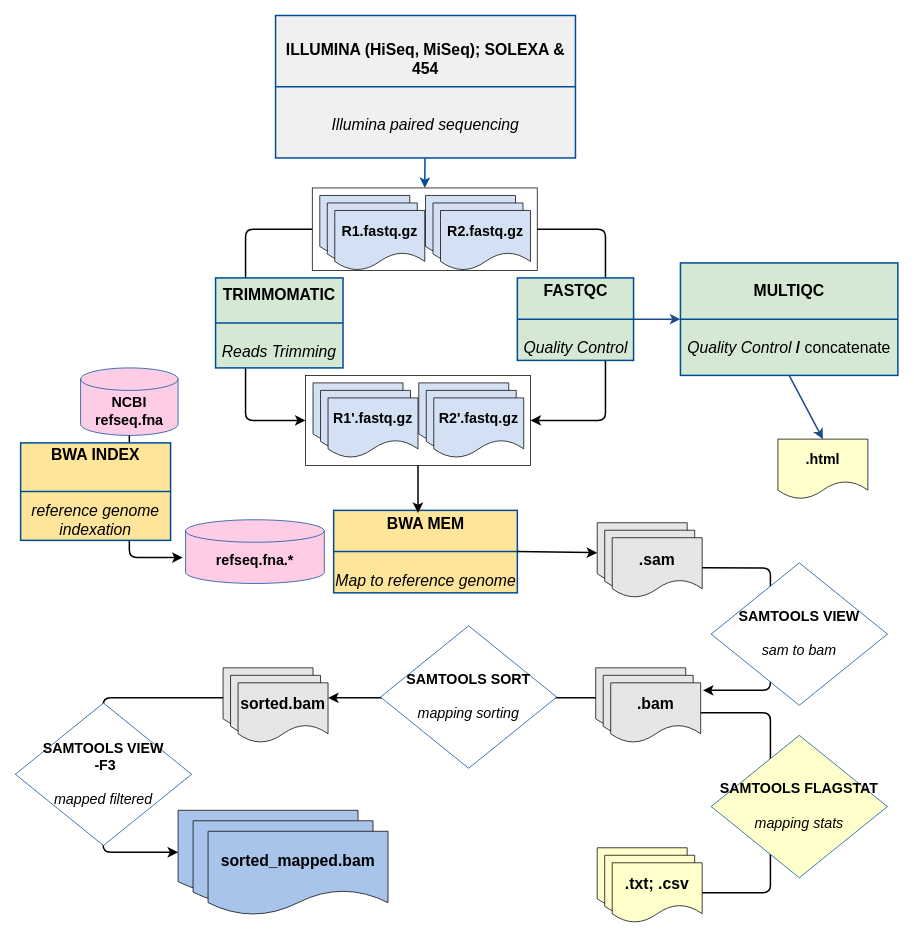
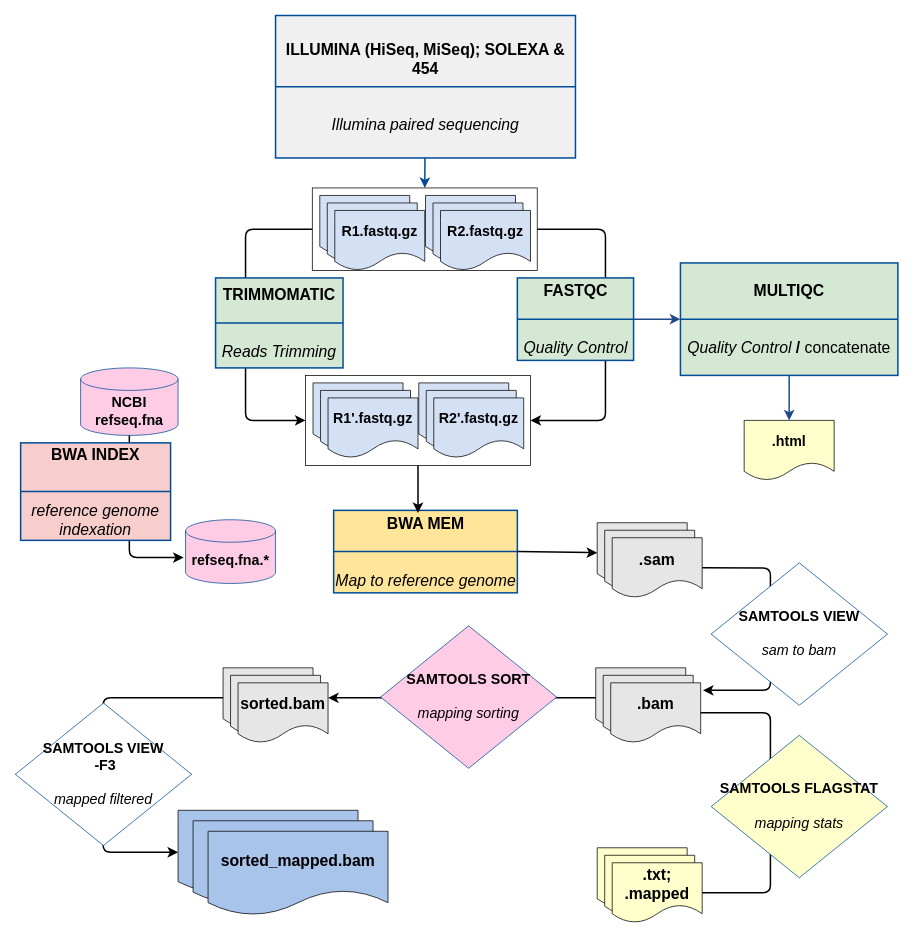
(823, 469) -> (789, 450)
(96, 492) -> (96, 492)
(255, 552) -> (231, 552)
(469, 697) -> (469, 697)
(657, 884) -> (657, 884)
